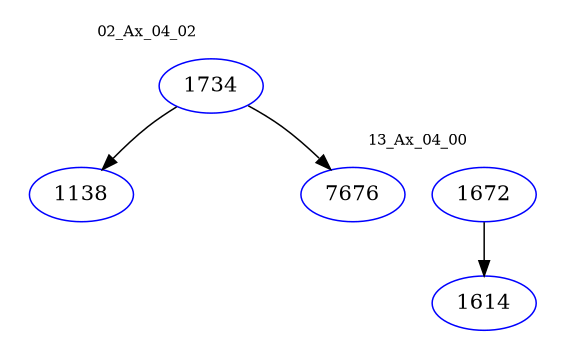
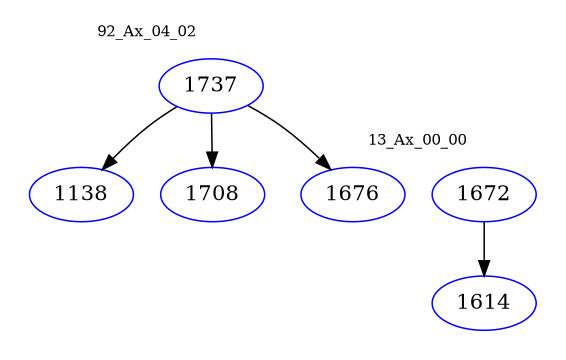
(147, 32) -> (147, 32)
(211, 86) -> (211, 86)
(418, 141) -> (418, 141)
none -> (213, 195)
(353, 195) -> (353, 195)
